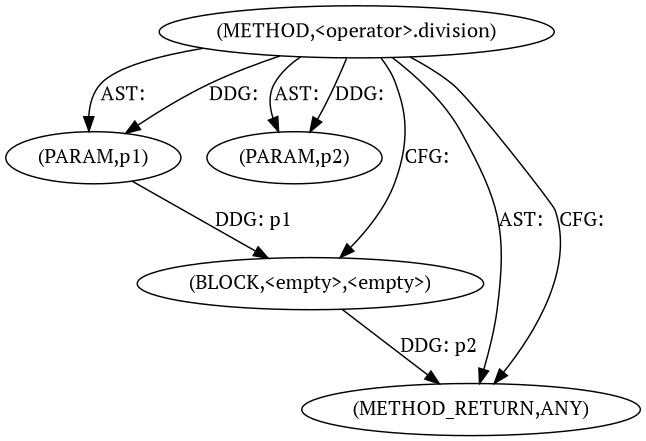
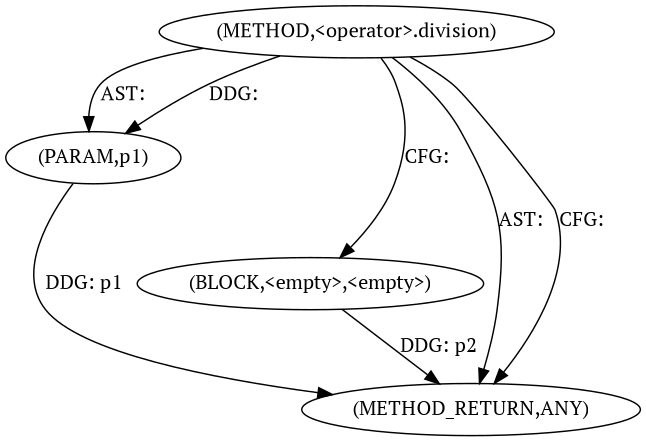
(294, 158) -> none
(194, 216) -> (110, 348)
